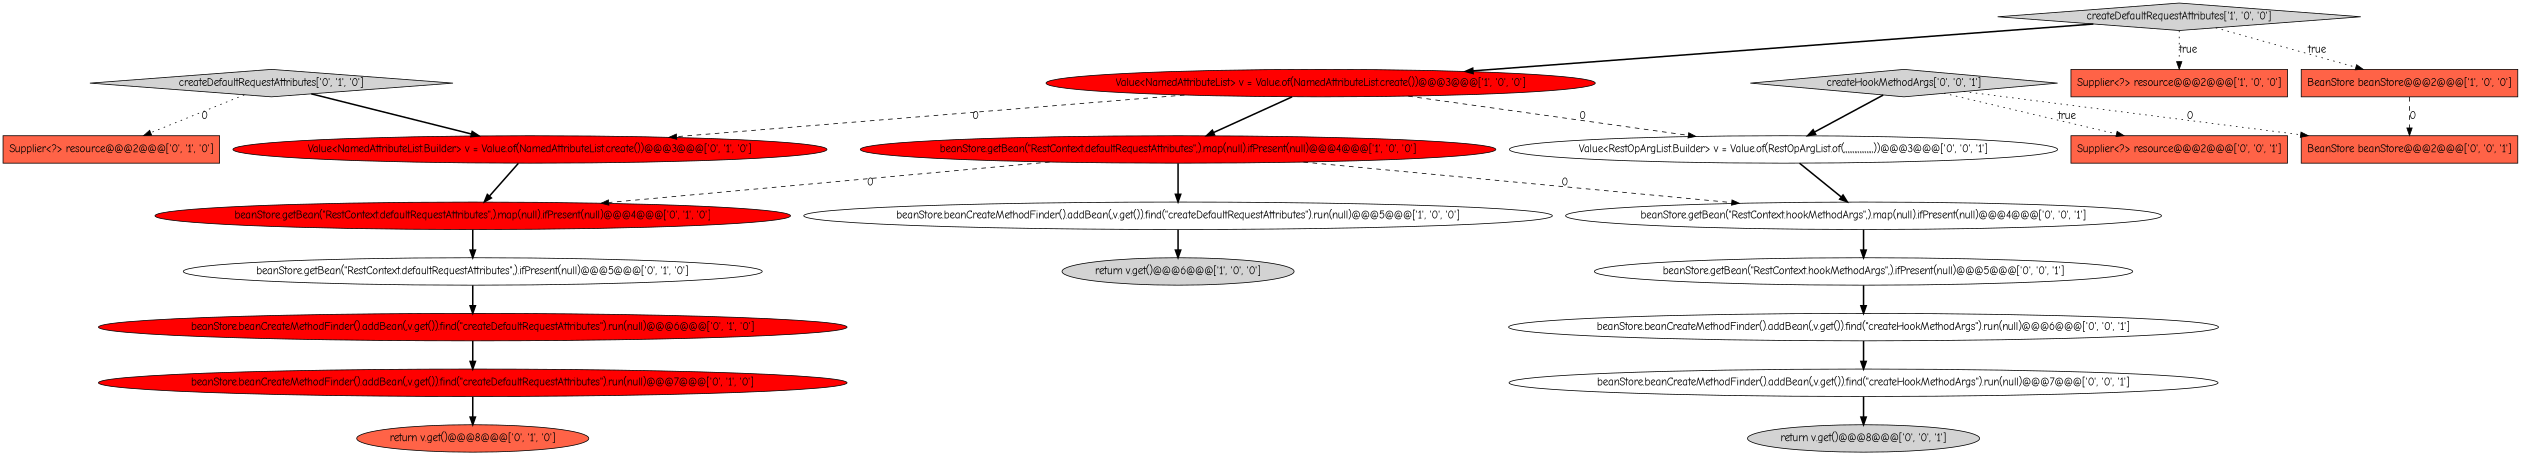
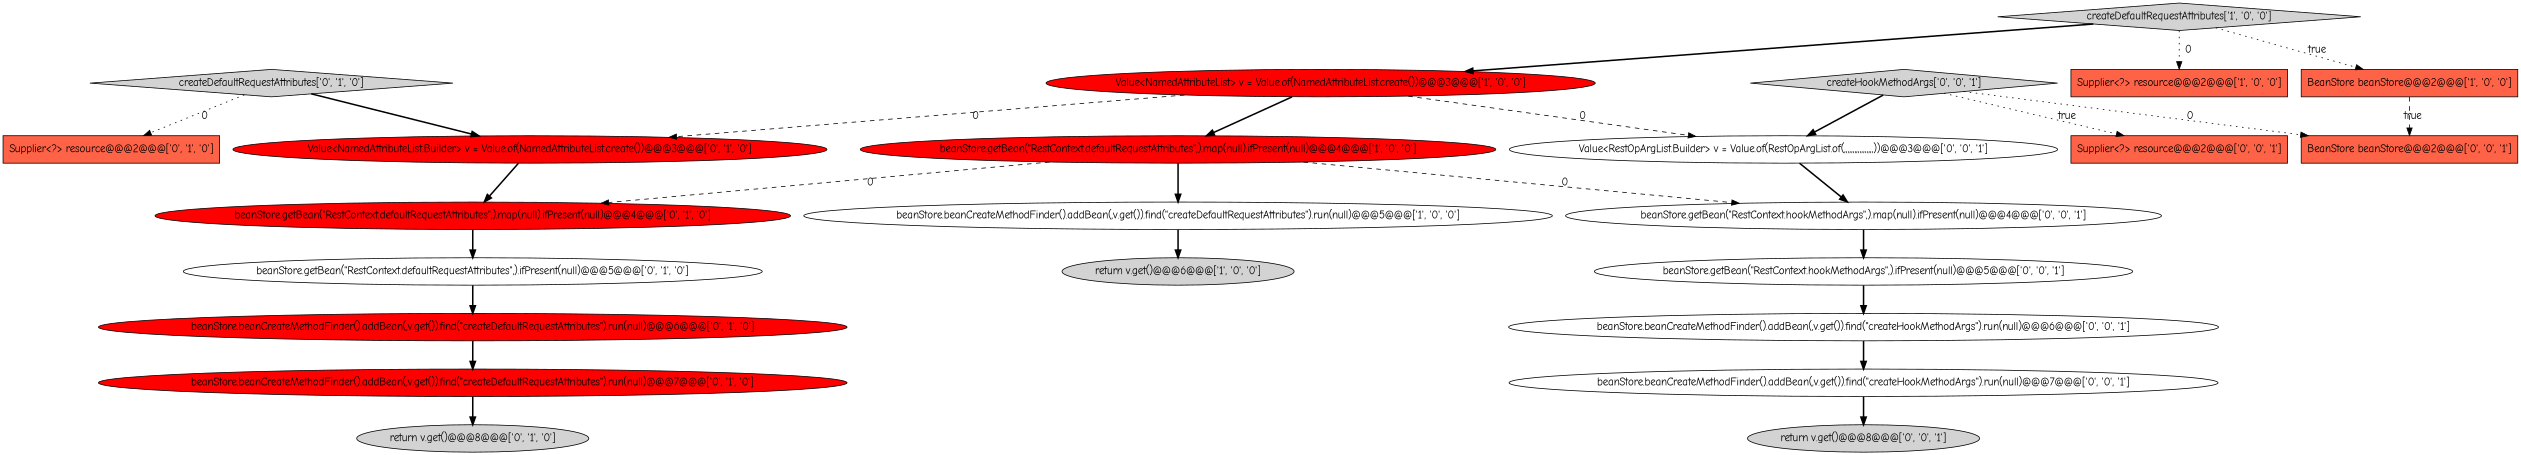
(2188, 50) -> (2188, 50)
(2413, 116) -> (2413, 116)
(473, 438) -> (473, 438)
